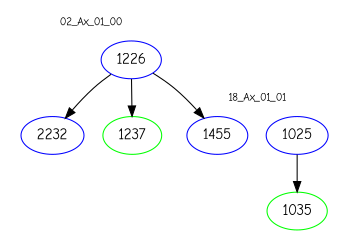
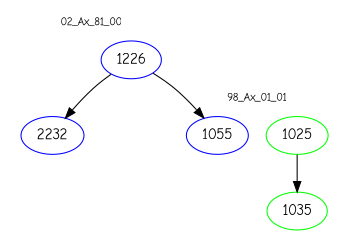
(91, 23) -> (91, 23)
(257, 98) -> (257, 98)
(132, 135) -> none
(217, 135) -> (217, 135)
(297, 135) -> (297, 135)
